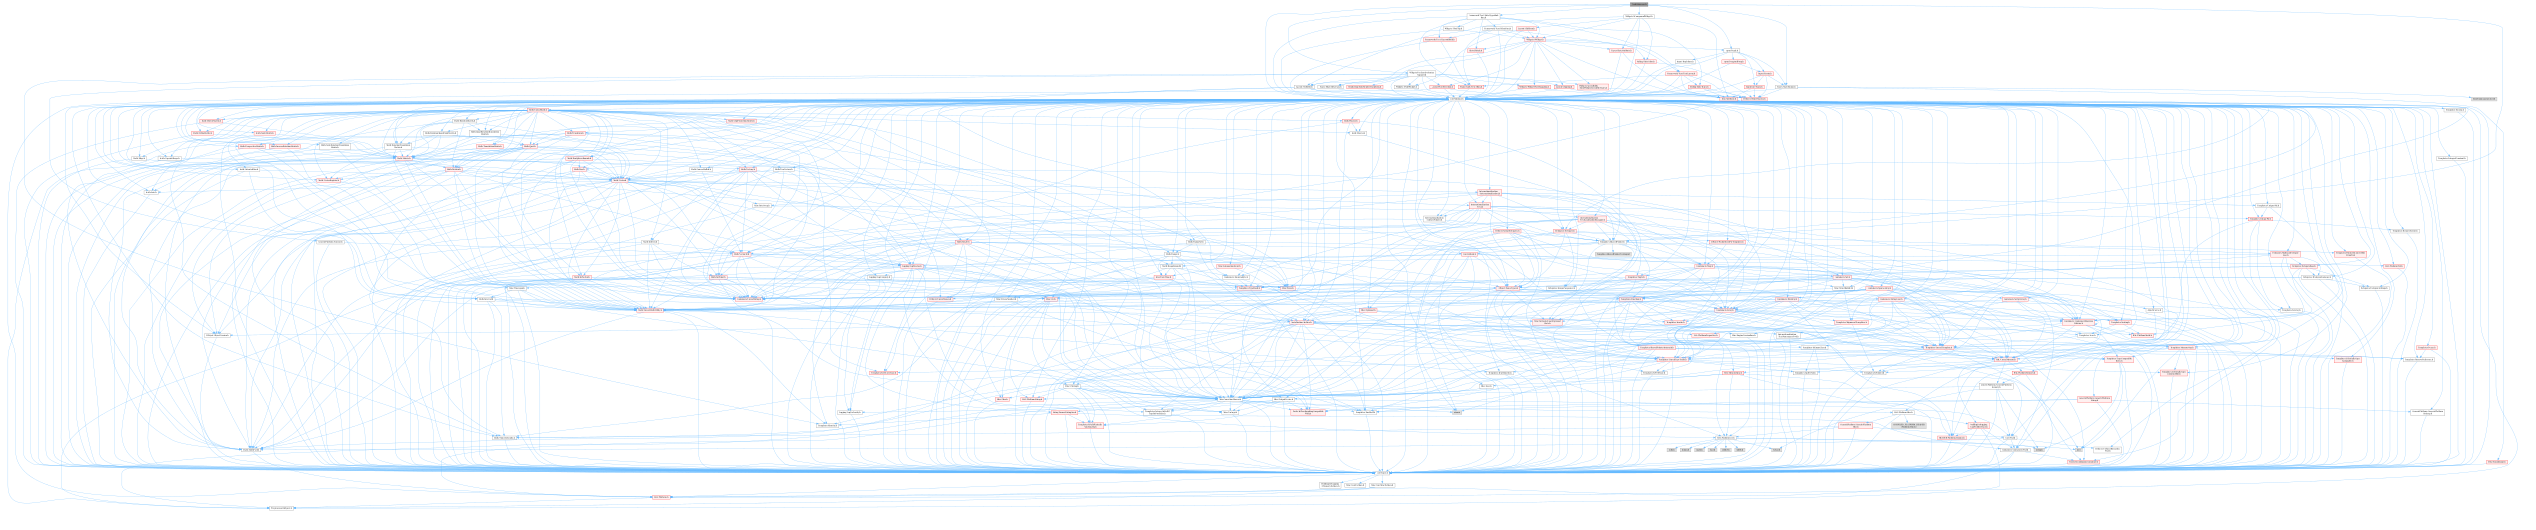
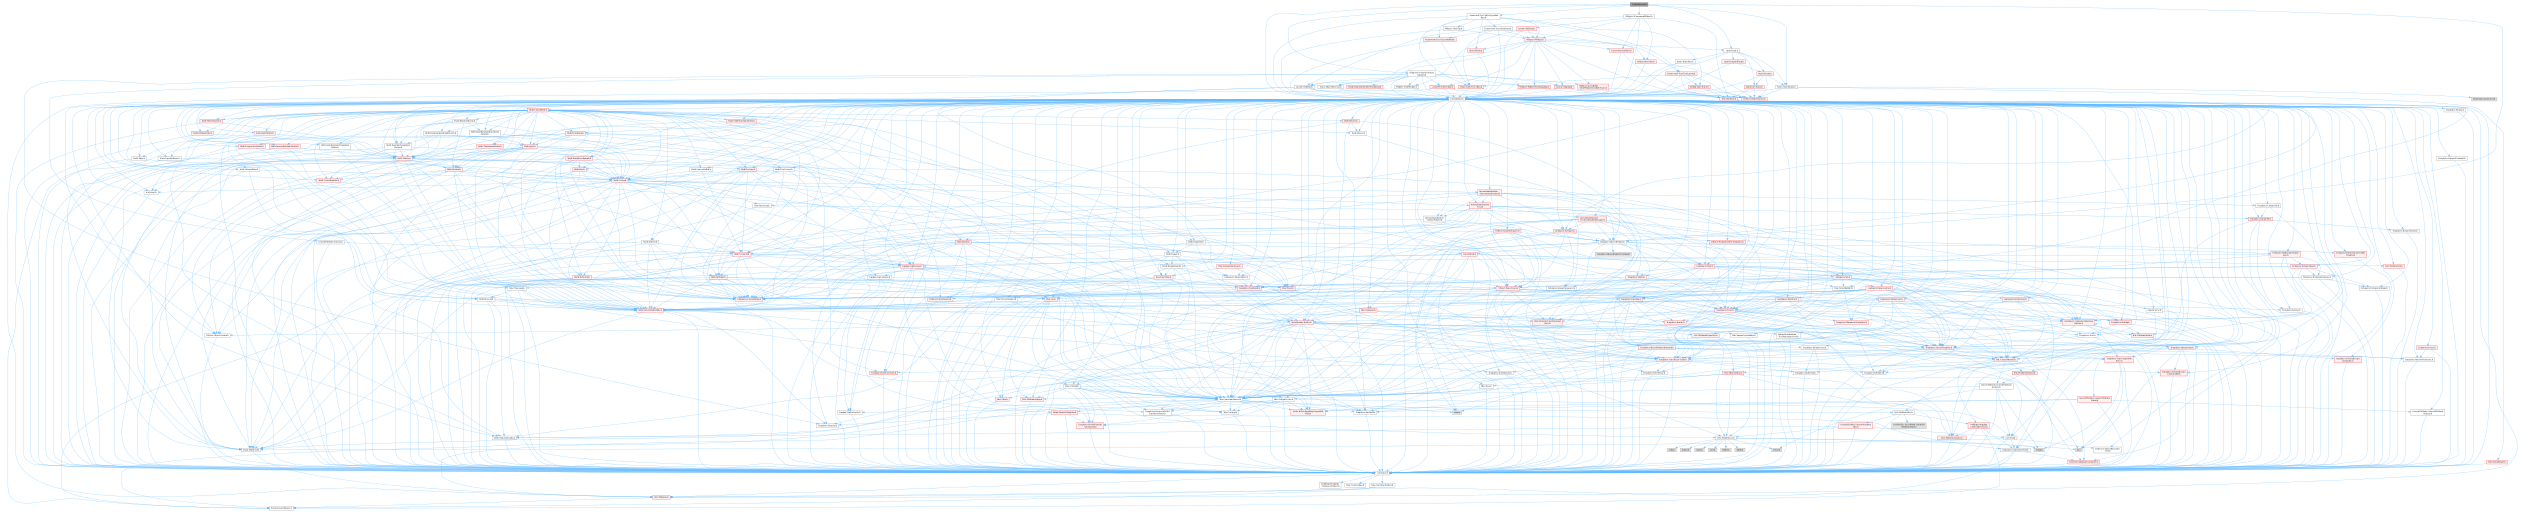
(1952, 438) -> (1952, 438)
